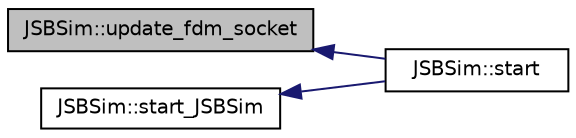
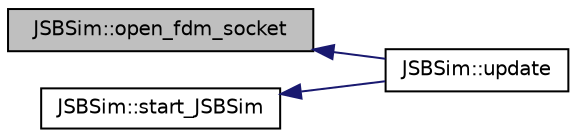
(161, 30) -> (161, 30)
(477, 70) -> (477, 70)
